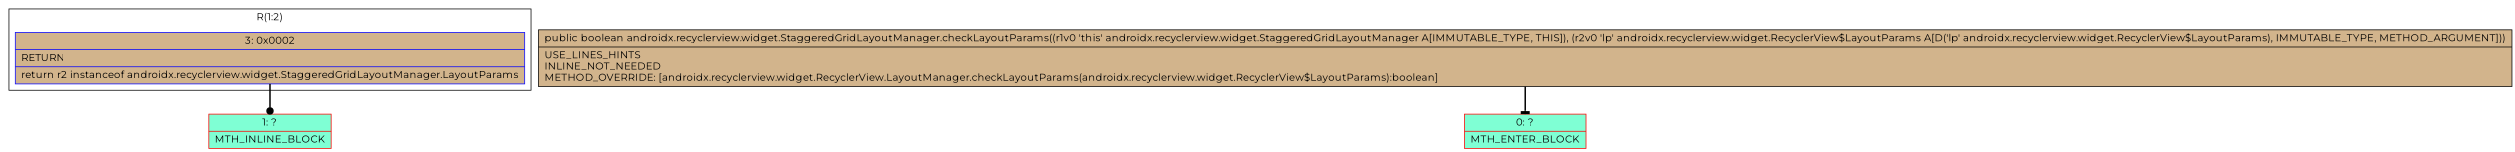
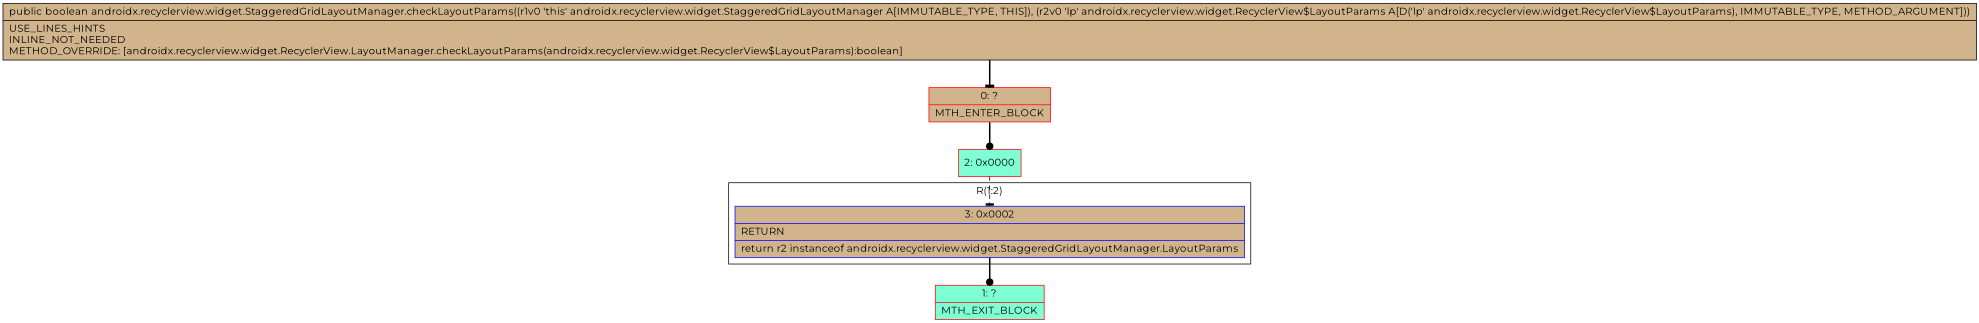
(1525, 131) -> (990, 105)
(270, 139) -> (990, 311)
none -> (990, 163)
